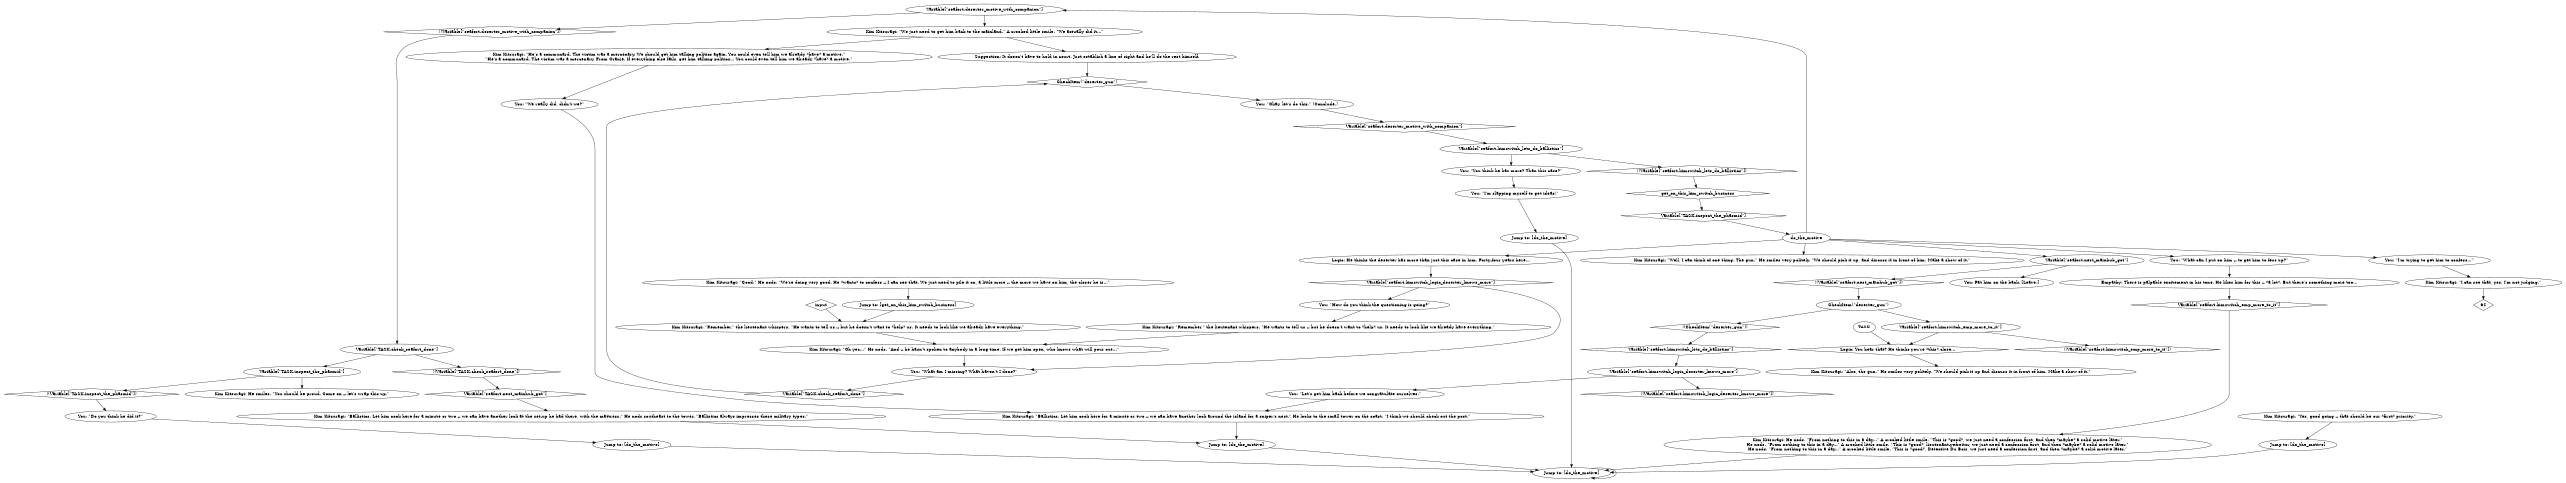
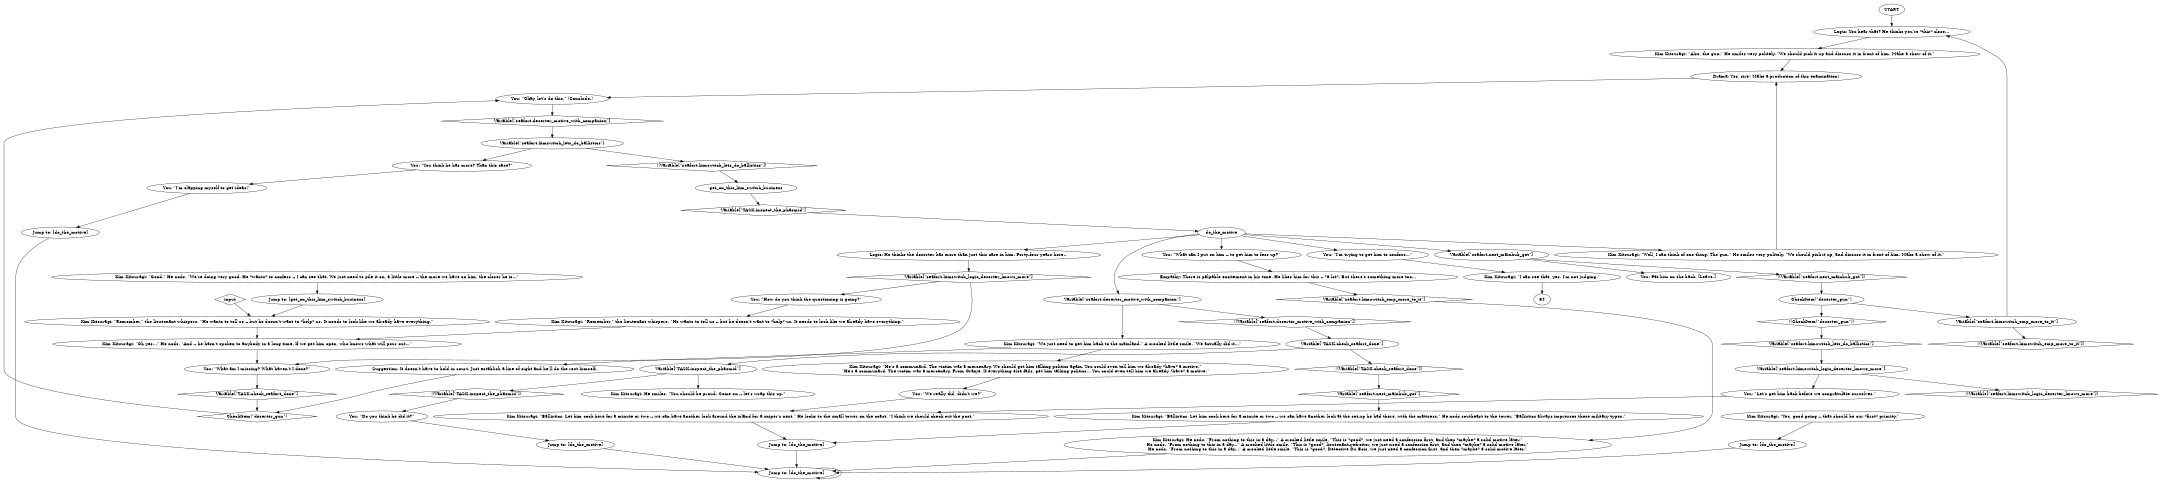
none -> (1776, 77)
(1698, 193) -> (746, 188)
(2483, 305) -> (1542, 300)
(1864, 327) -> (1892, 10)
(1898, 350) -> (1892, 32)
